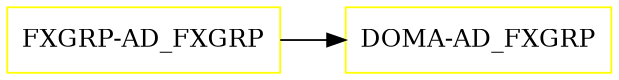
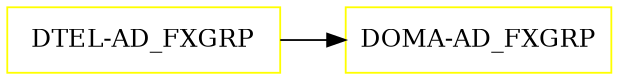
(144, 40) -> (144, 40)
